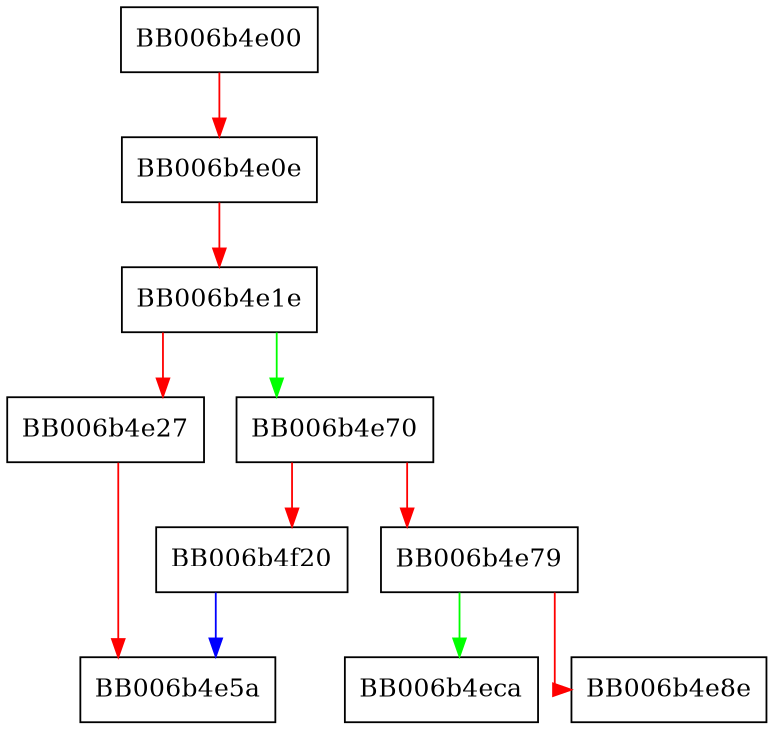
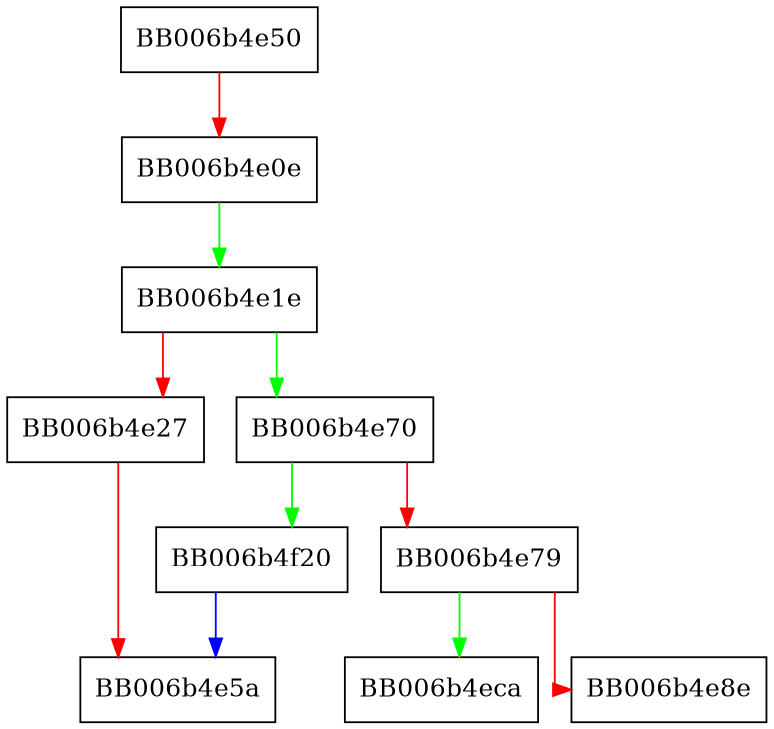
(219, 40) -> (219, 40)
(219, 225) -> (219, 225)
(292, 485) -> (292, 485)
